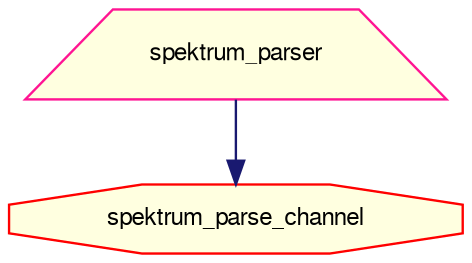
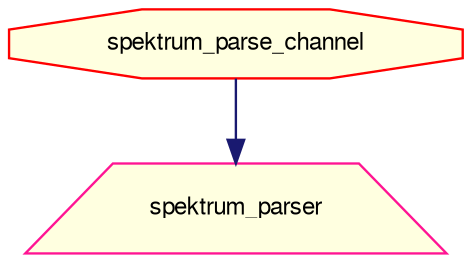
(236, 130) -> (236, 109)
